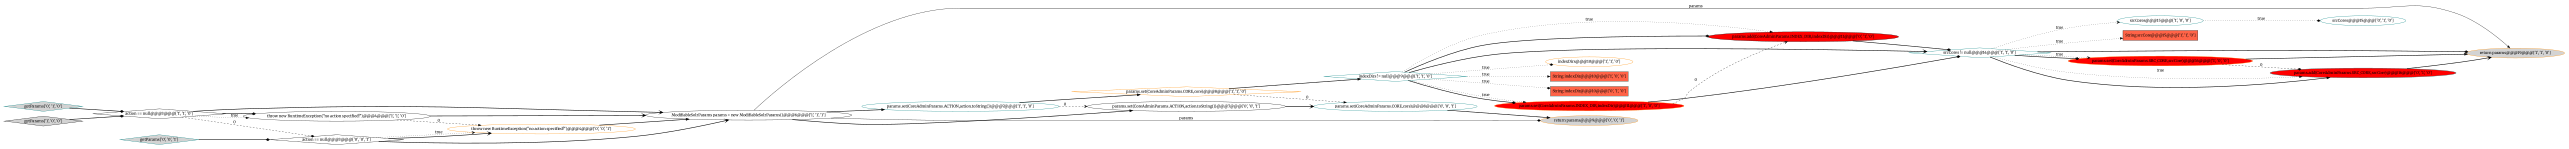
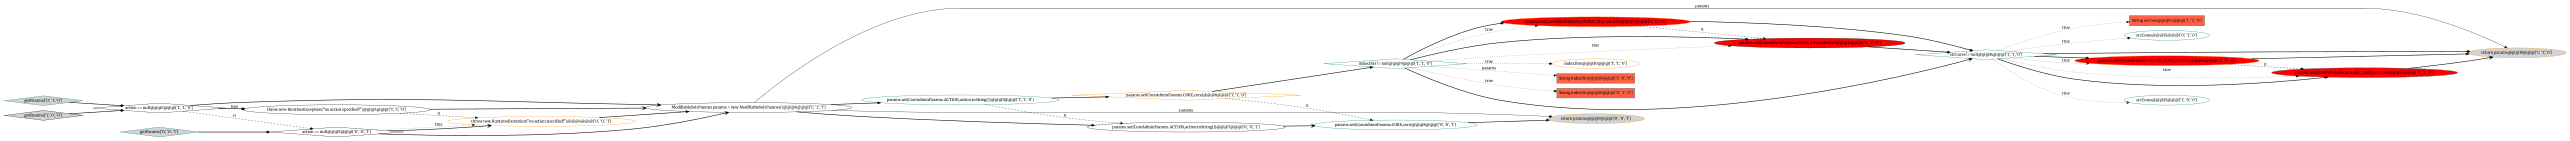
(2260, 21) -> (2067, 44)
(1486, 74) -> (1489, 68)
